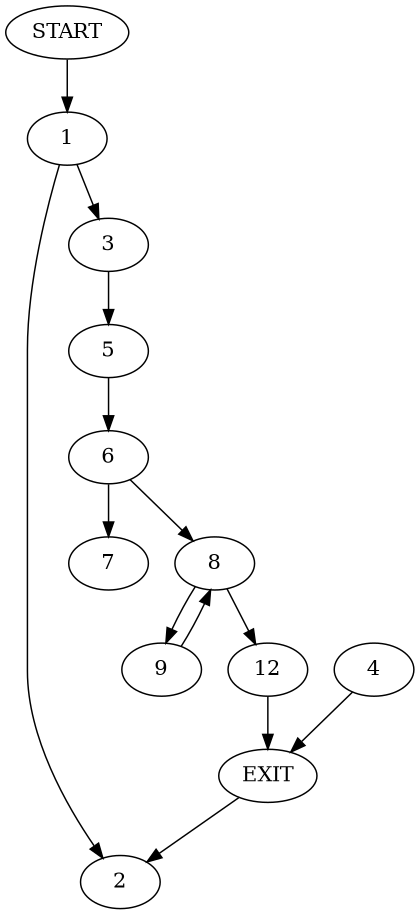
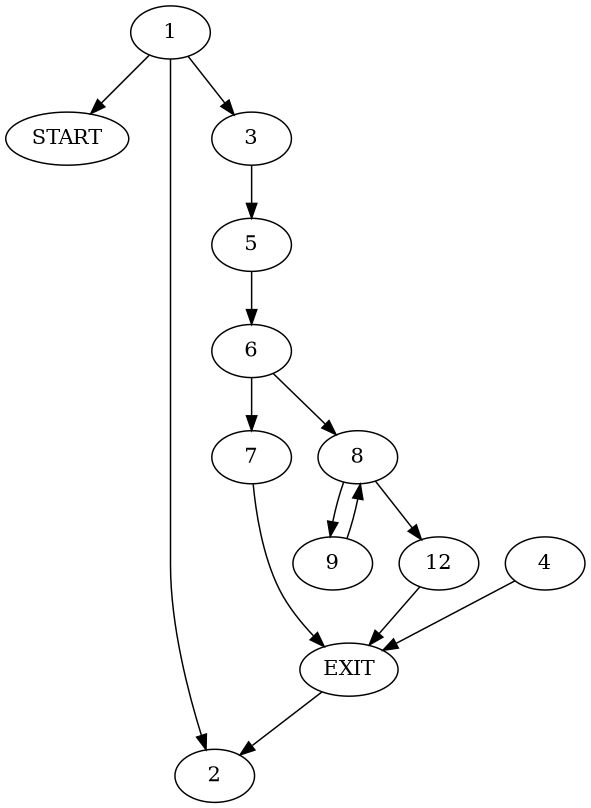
(67, 78) -> (125, 79)
none -> (270, 566)
